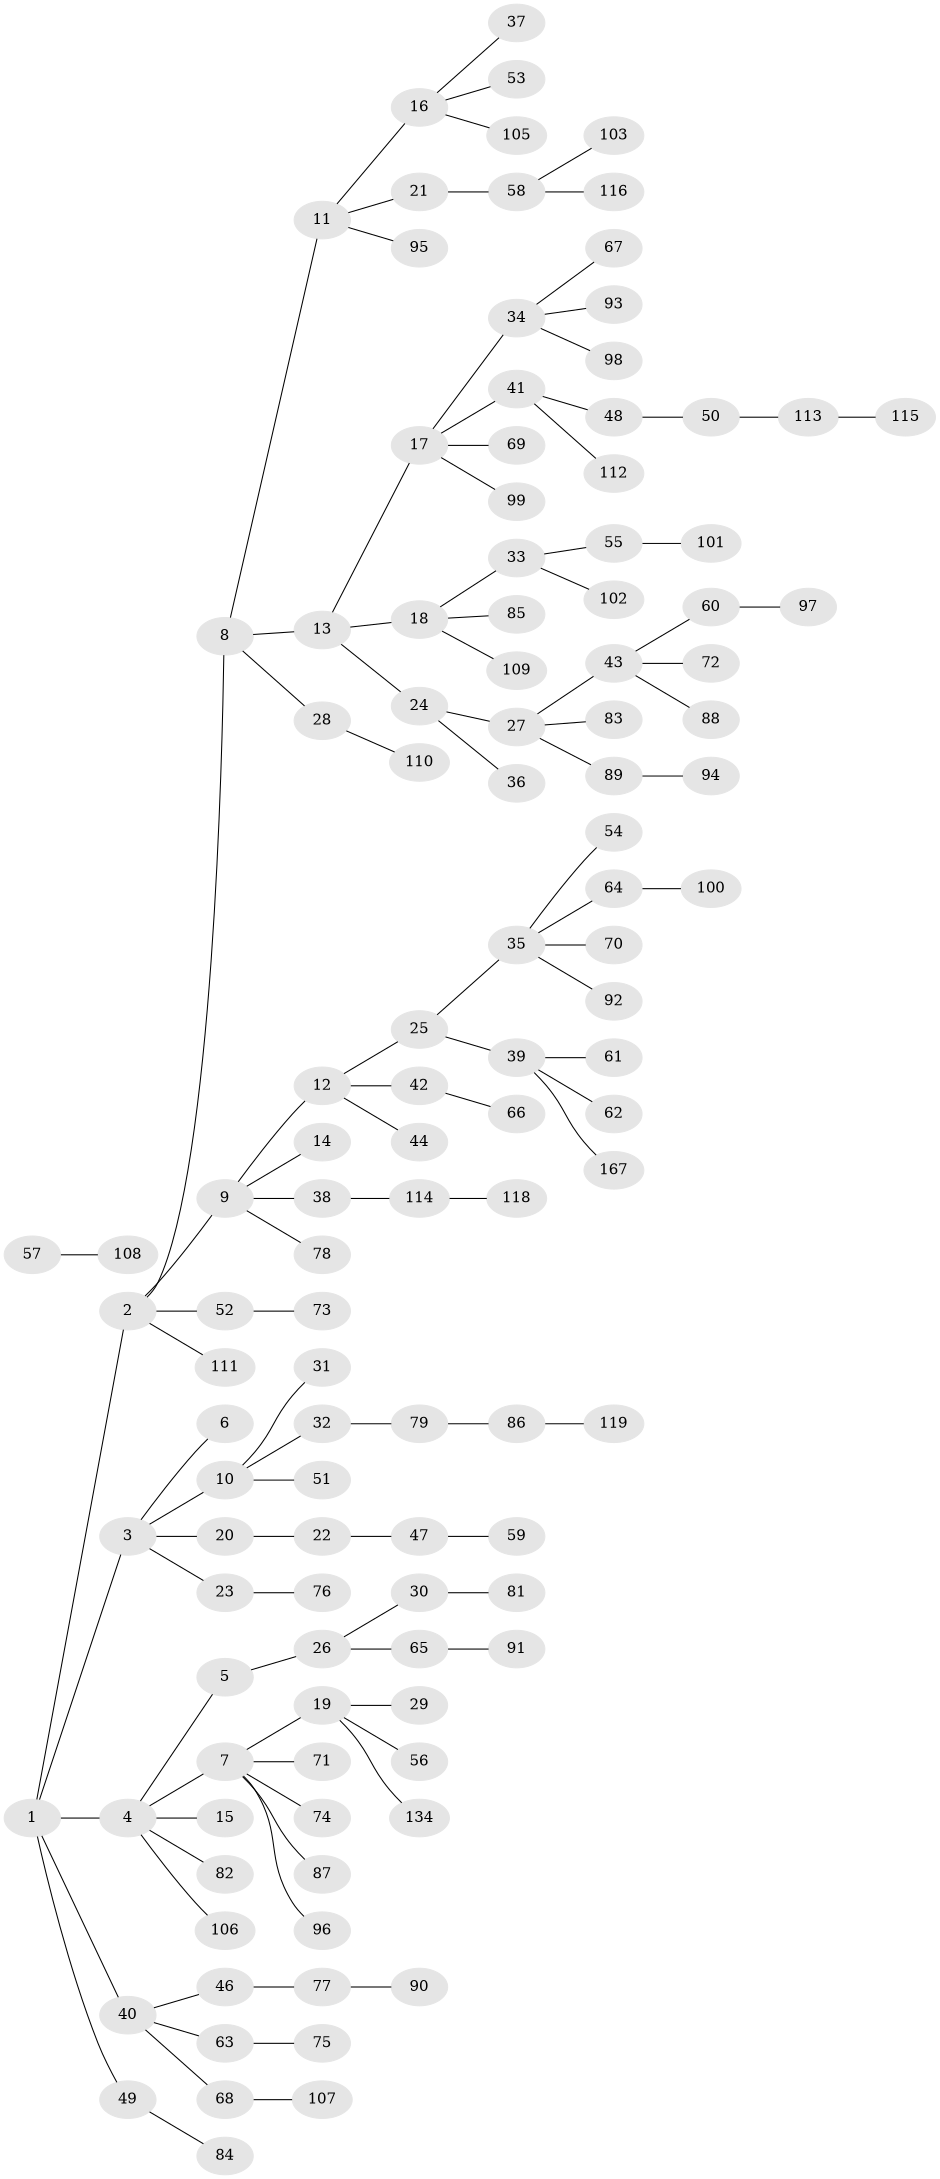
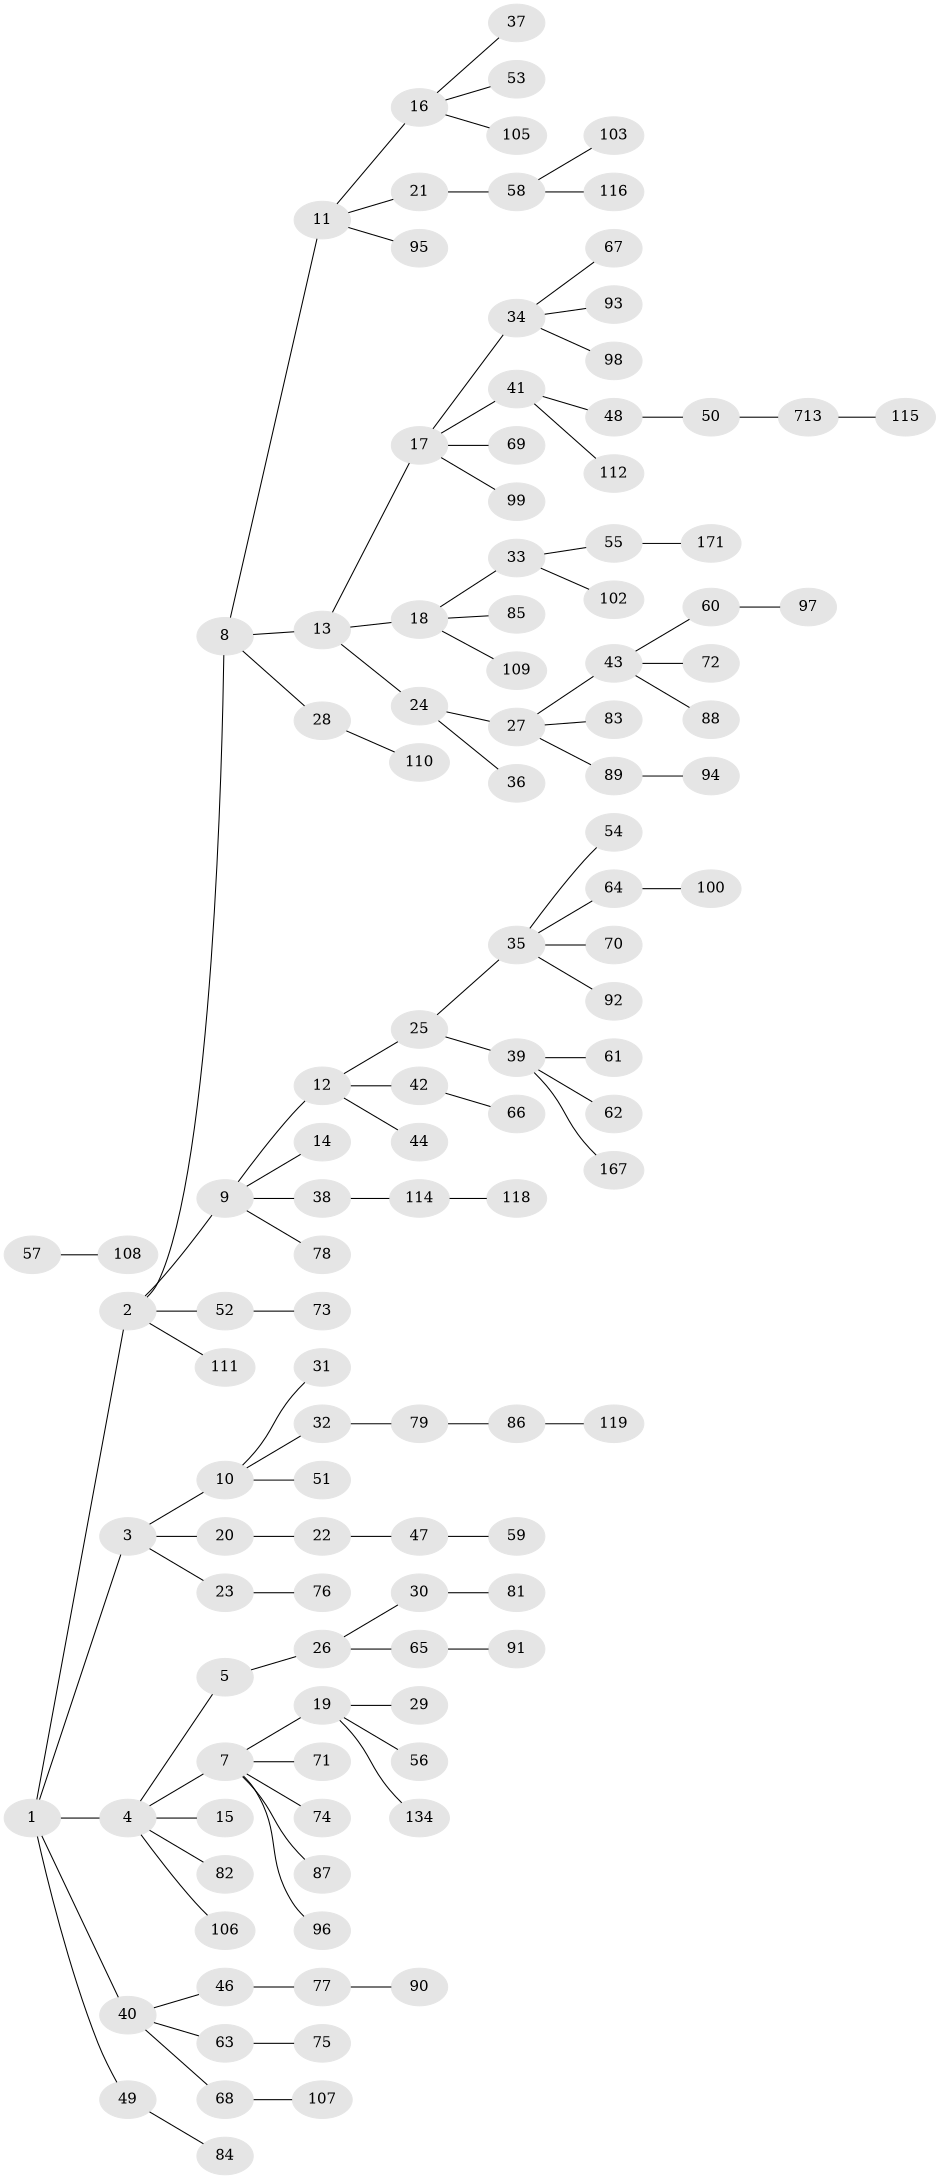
(808, 417) -> (808, 417)
(711, 543) -> (711, 543)
(225, 1424) -> none
